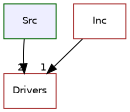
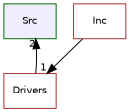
(24, 51) -> (36, 61)
